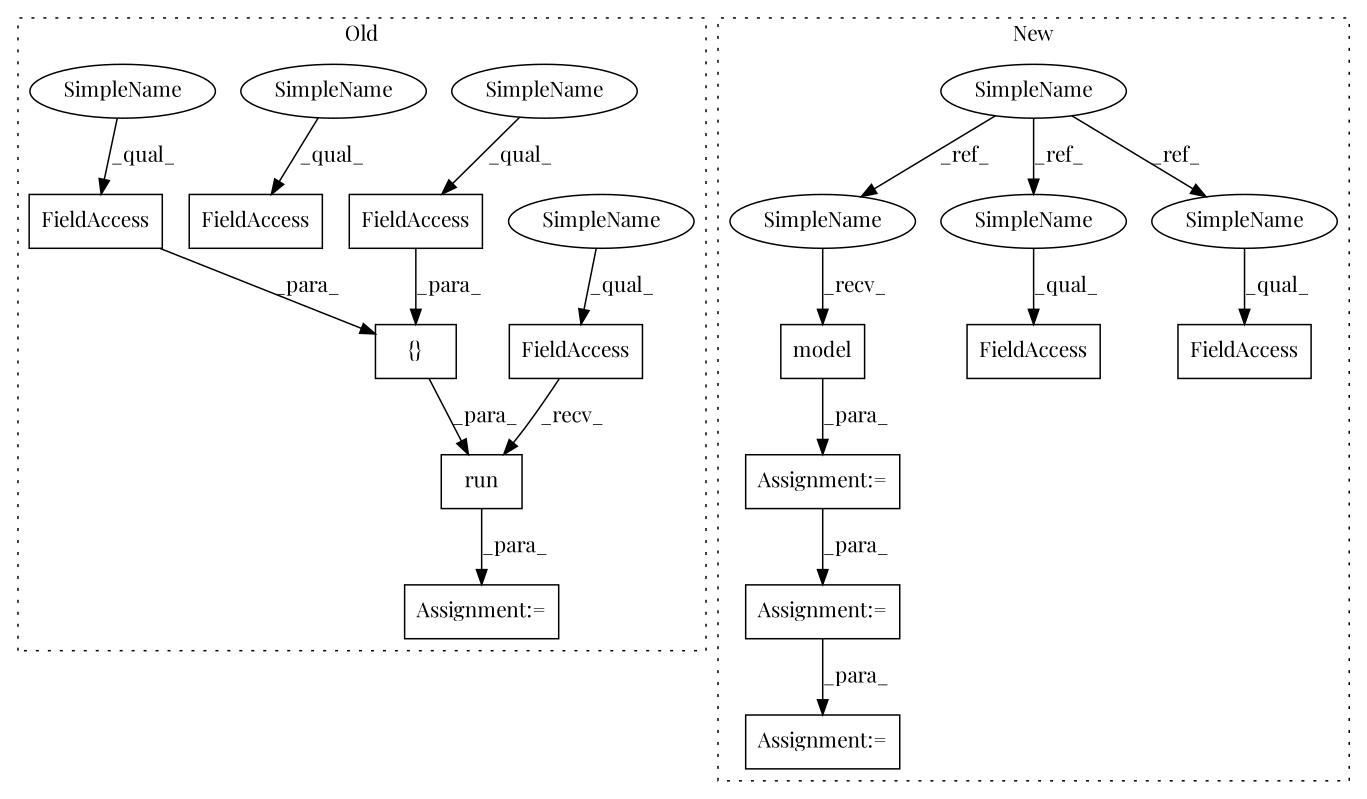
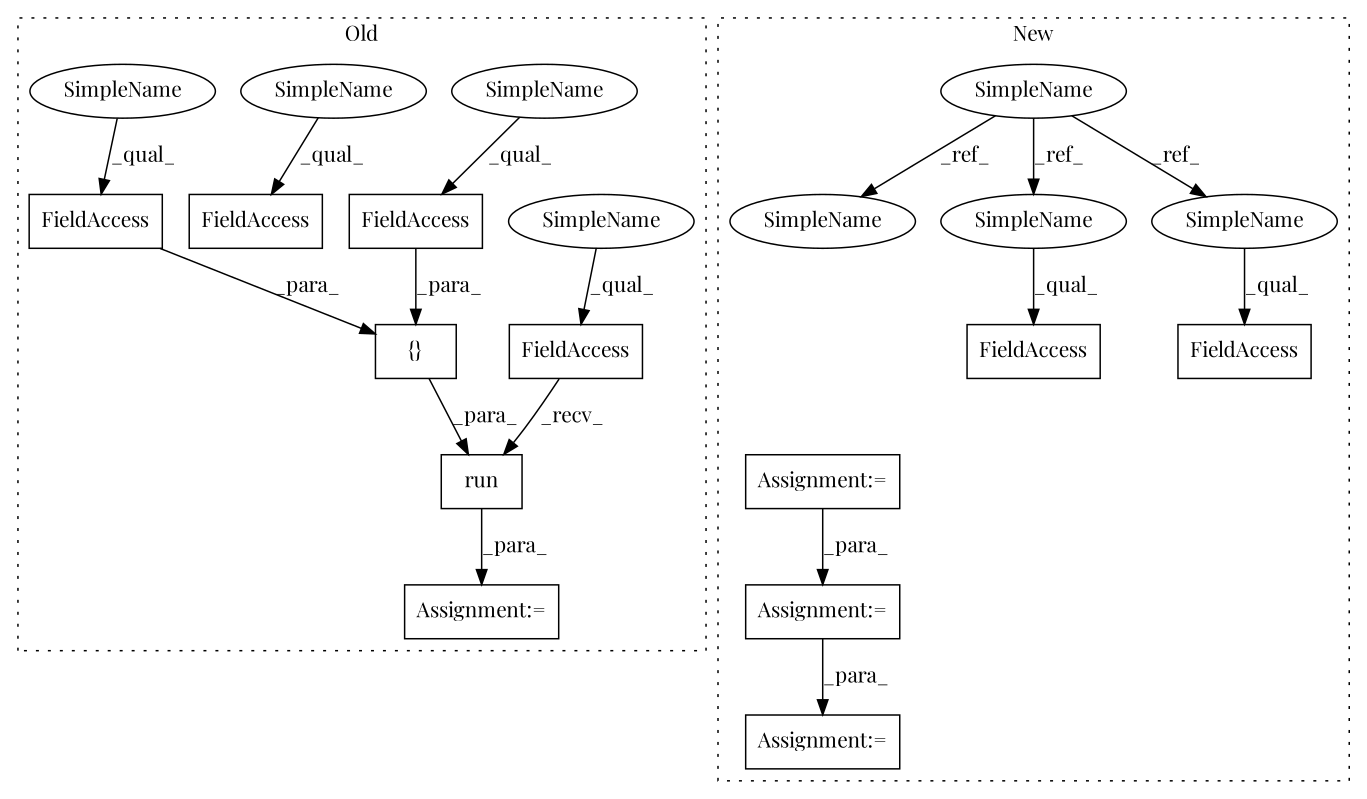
(823, 352) -> none
